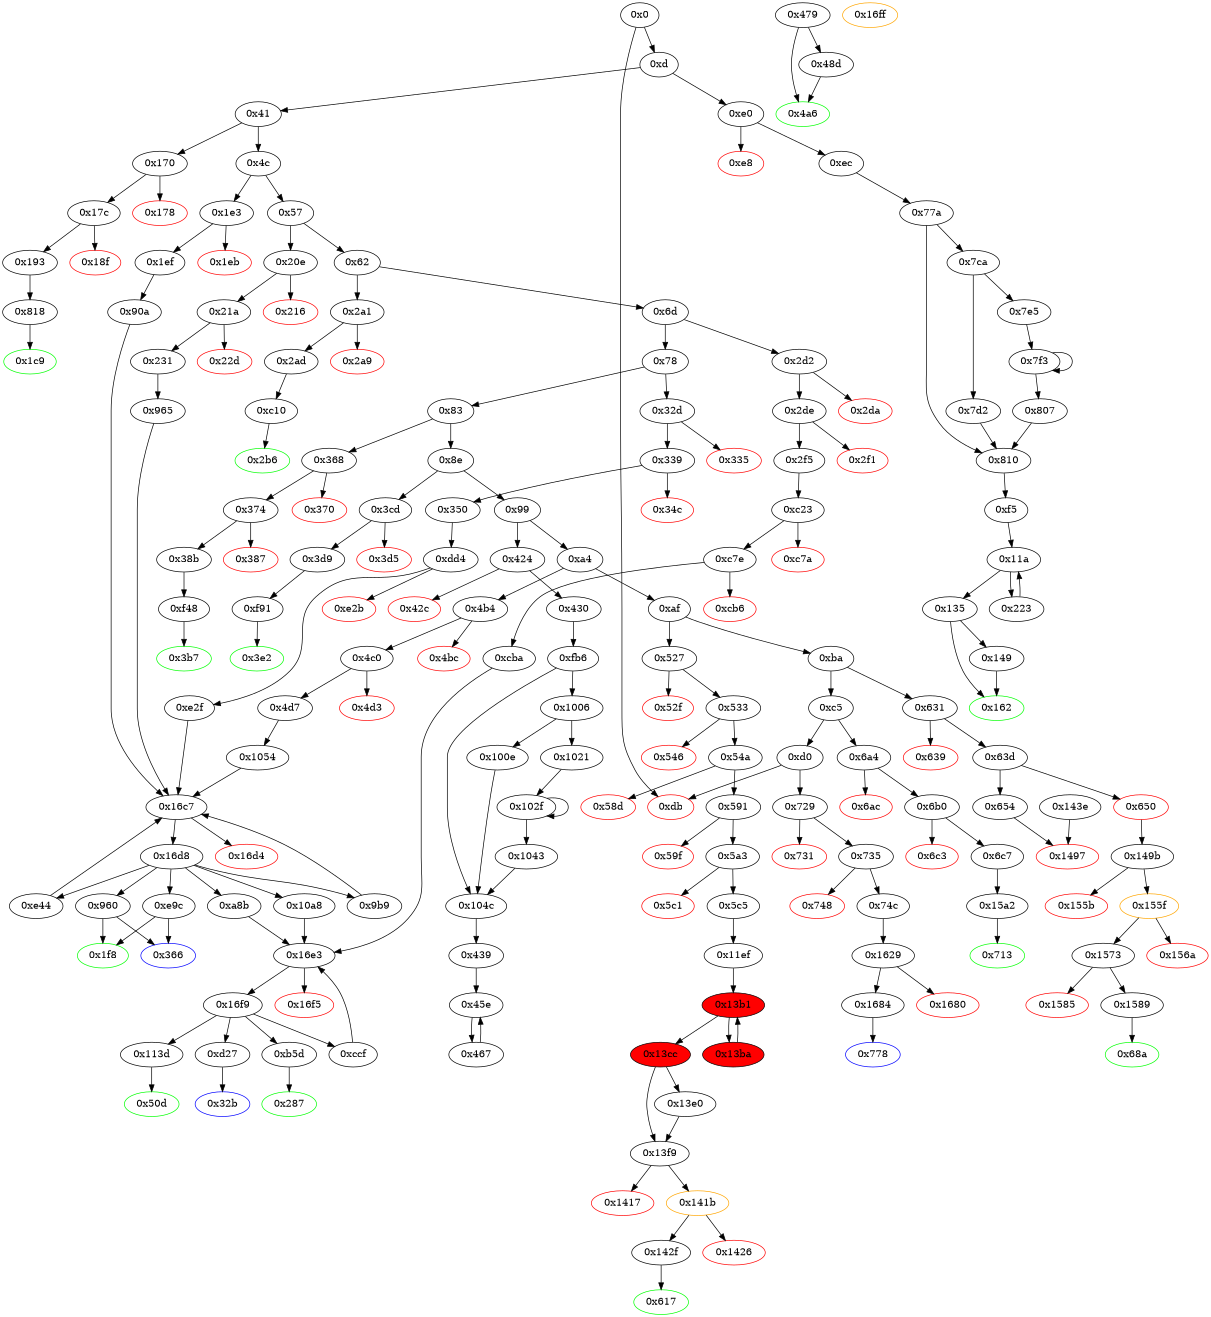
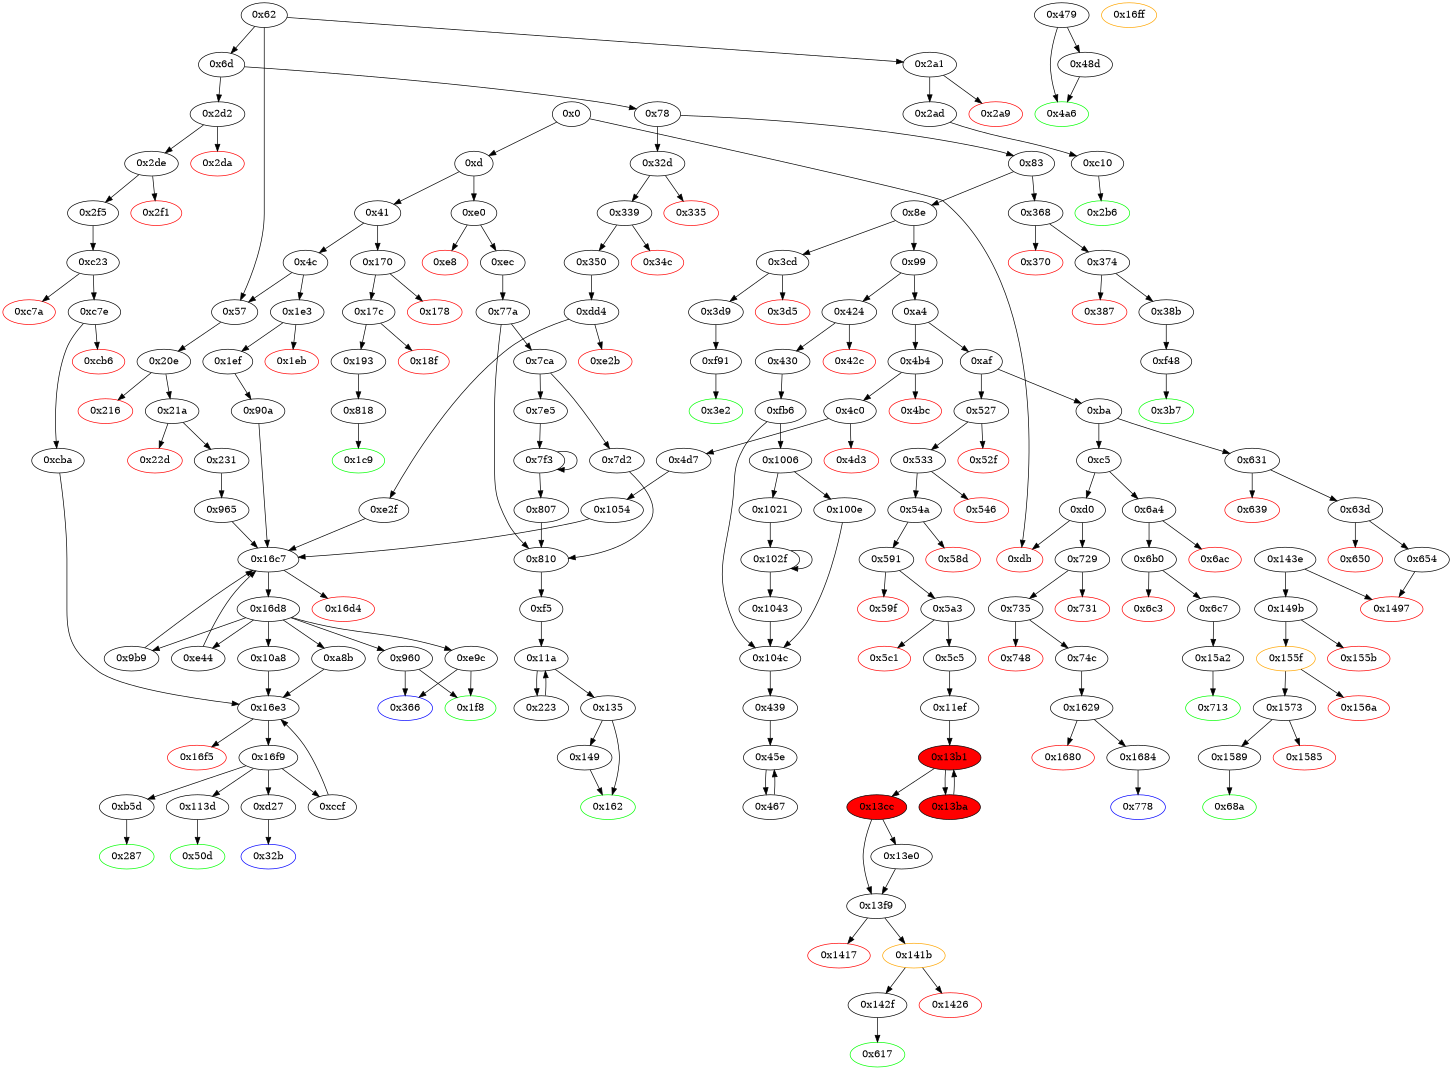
(321, 236) -> (264, 162)
(1142, 829) -> (1285, 581)
